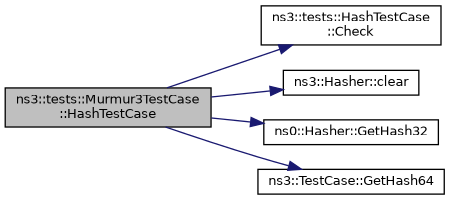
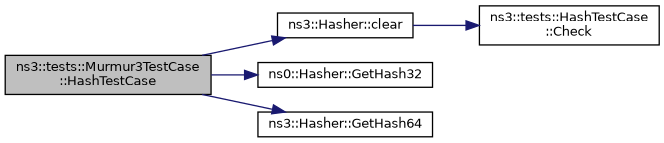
(223, 69) -> (440, 25)
(351, 182) -> (345, 124)
